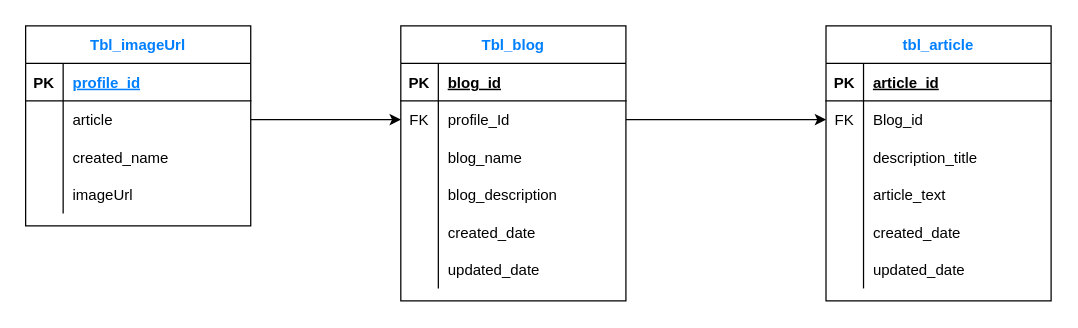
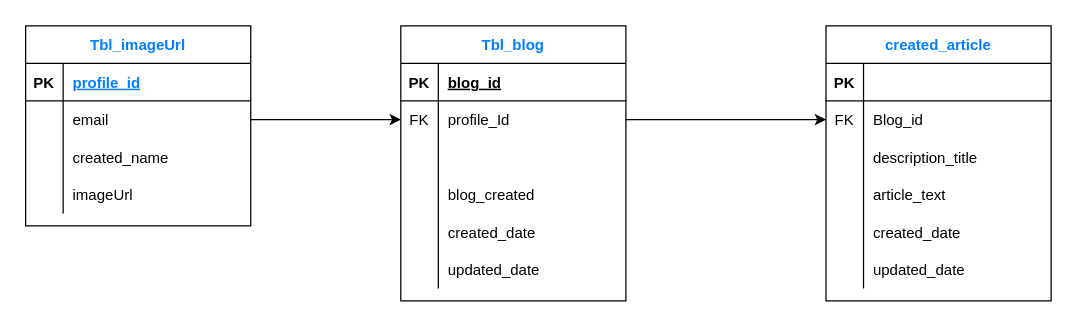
(938, 45) -> (938, 45)
(957, 82) -> none
(98, 120) -> (90, 120)
(532, 157) -> none
(509, 195) -> (496, 195)
